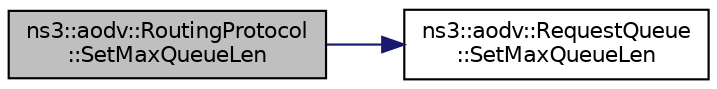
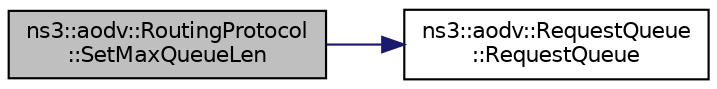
(556, 45) -> (556, 45)
